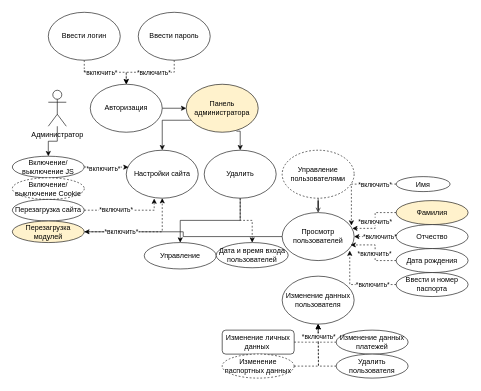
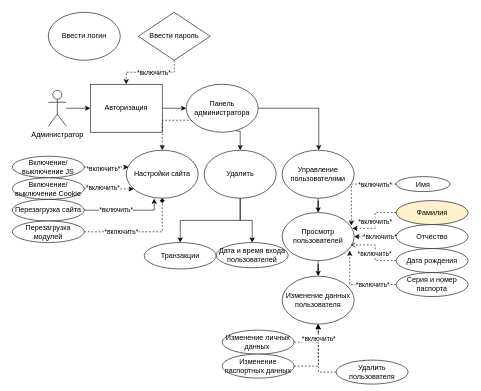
(174, 36) -> (174, 36)
(98, 72) -> none
(126, 108) -> (126, 108)
(222, 108) -> (222, 108)
none -> (318, 108)
(164, 120) -> (164, 120)
(48, 143) -> (84, 108)
(318, 174) -> (318, 174)
(48, 189) -> (48, 189)
none -> (102, 189)
(162, 203) -> (162, 204)
(318, 208) -> (318, 207)
(146, 210) -> (146, 210)
(252, 224) -> (252, 224)
(48, 232) -> (48, 232)
(221, 237) -> (318, 271)
(356, 245) -> (355, 245)
(180, 256) -> (180, 256)
(432, 285) -> (432, 285)
(258, 342) -> (258, 342)
(328, 342) -> none
(372, 342) -> none
(258, 366) -> (258, 366)
(372, 366) -> (372, 372)
